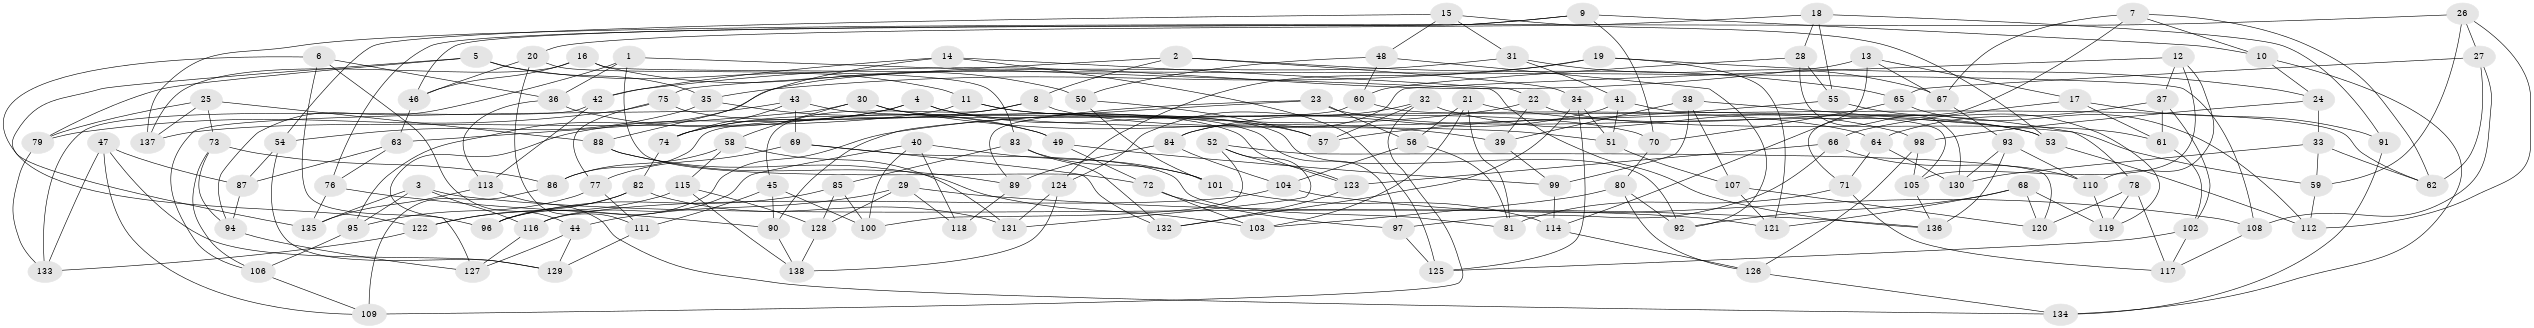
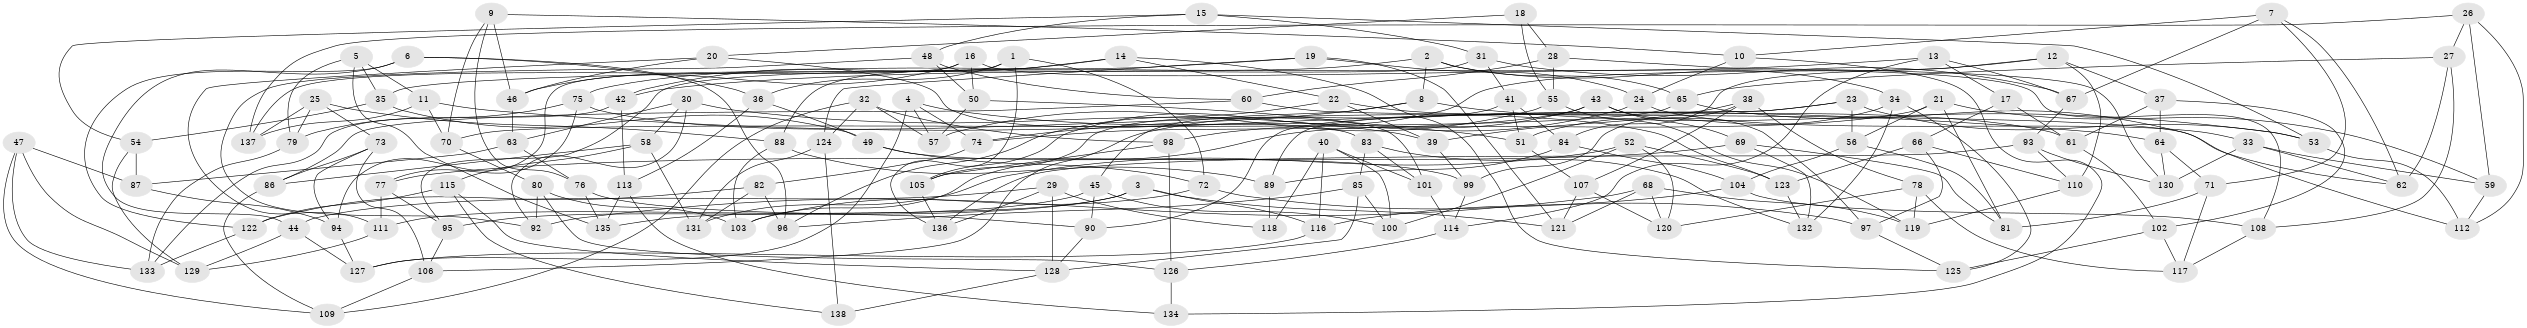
(2384, 143) -> none
(785, 250) -> (1072, 250)
